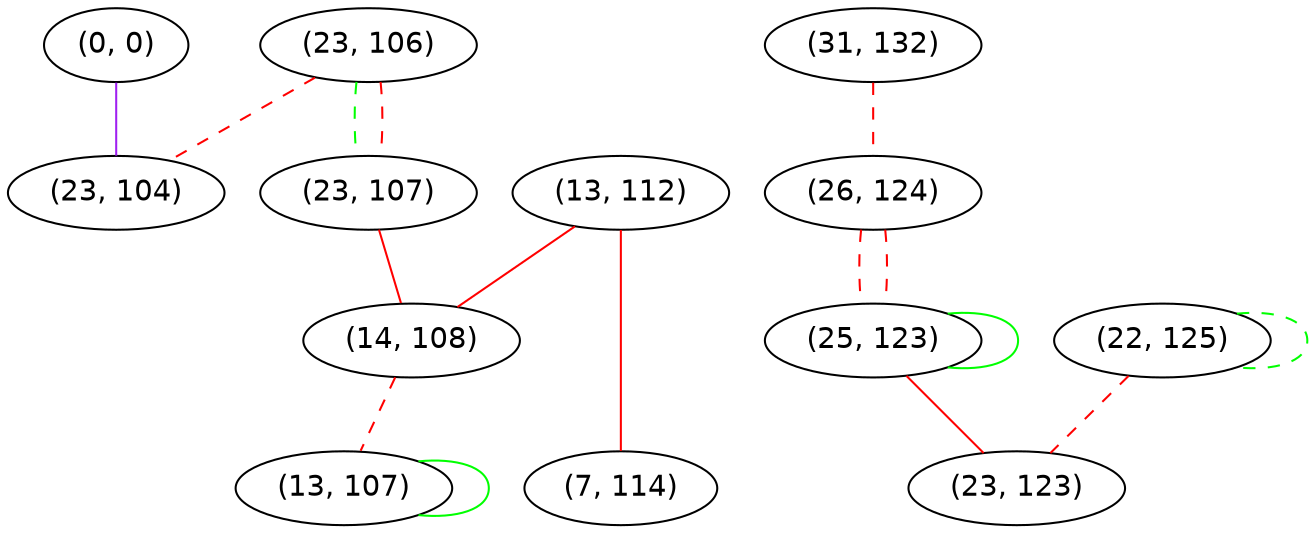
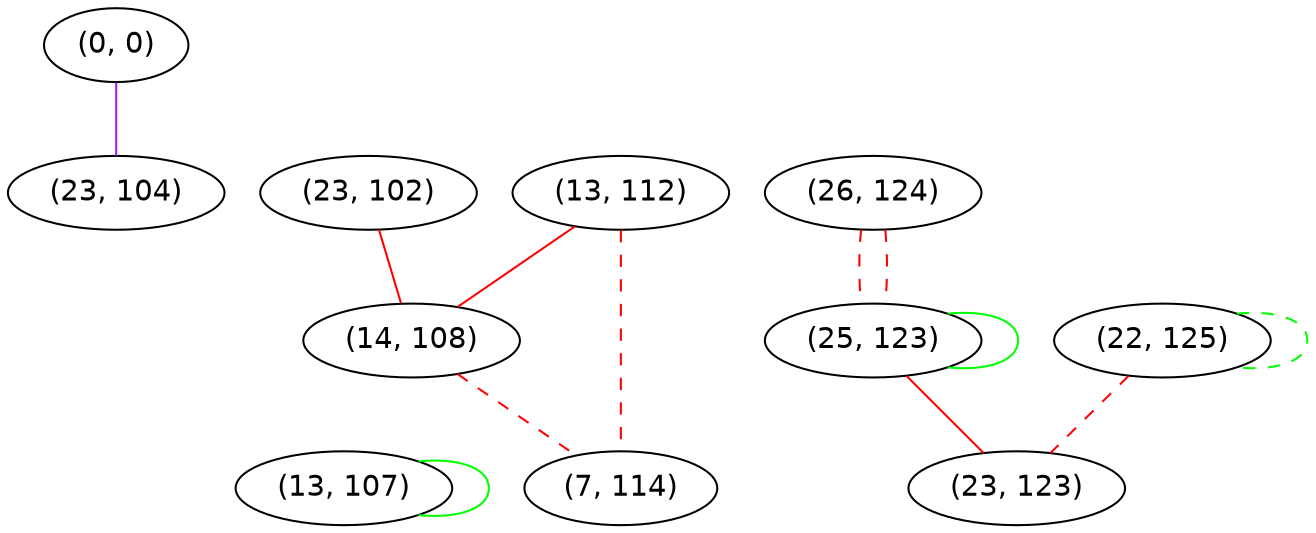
(369, 45) -> none
(873, 45) -> none
(369, 193) -> (369, 193)
(621, 340) -> (621, 340)
(378, 414) -> (517, 415)
